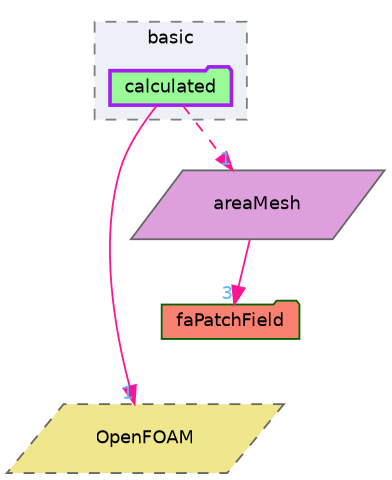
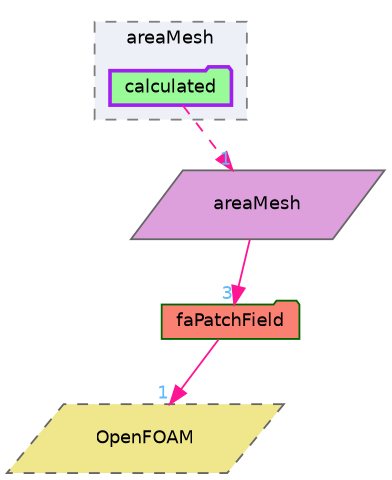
(171, 39) -> (171, 39)
(110, 241) -> (200, 364)
